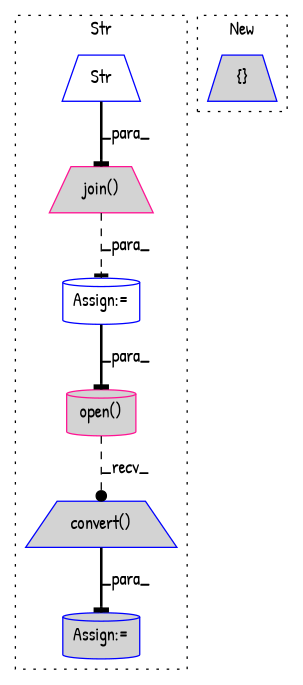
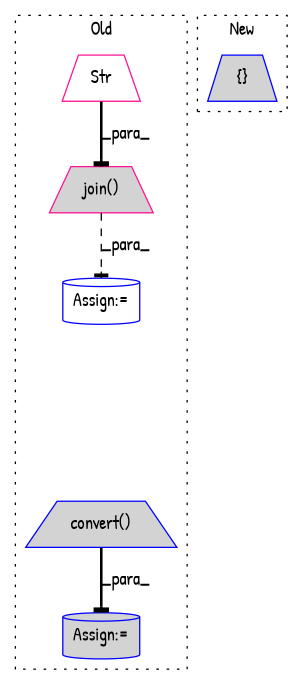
(101, 30) -> (101, 30)
(101, 78) -> (101, 78)
(101, 413) -> none
